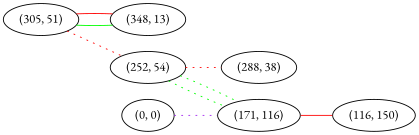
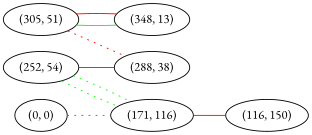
(94, 43) -> (97, 44)
(203, 67) -> (96, 67)
